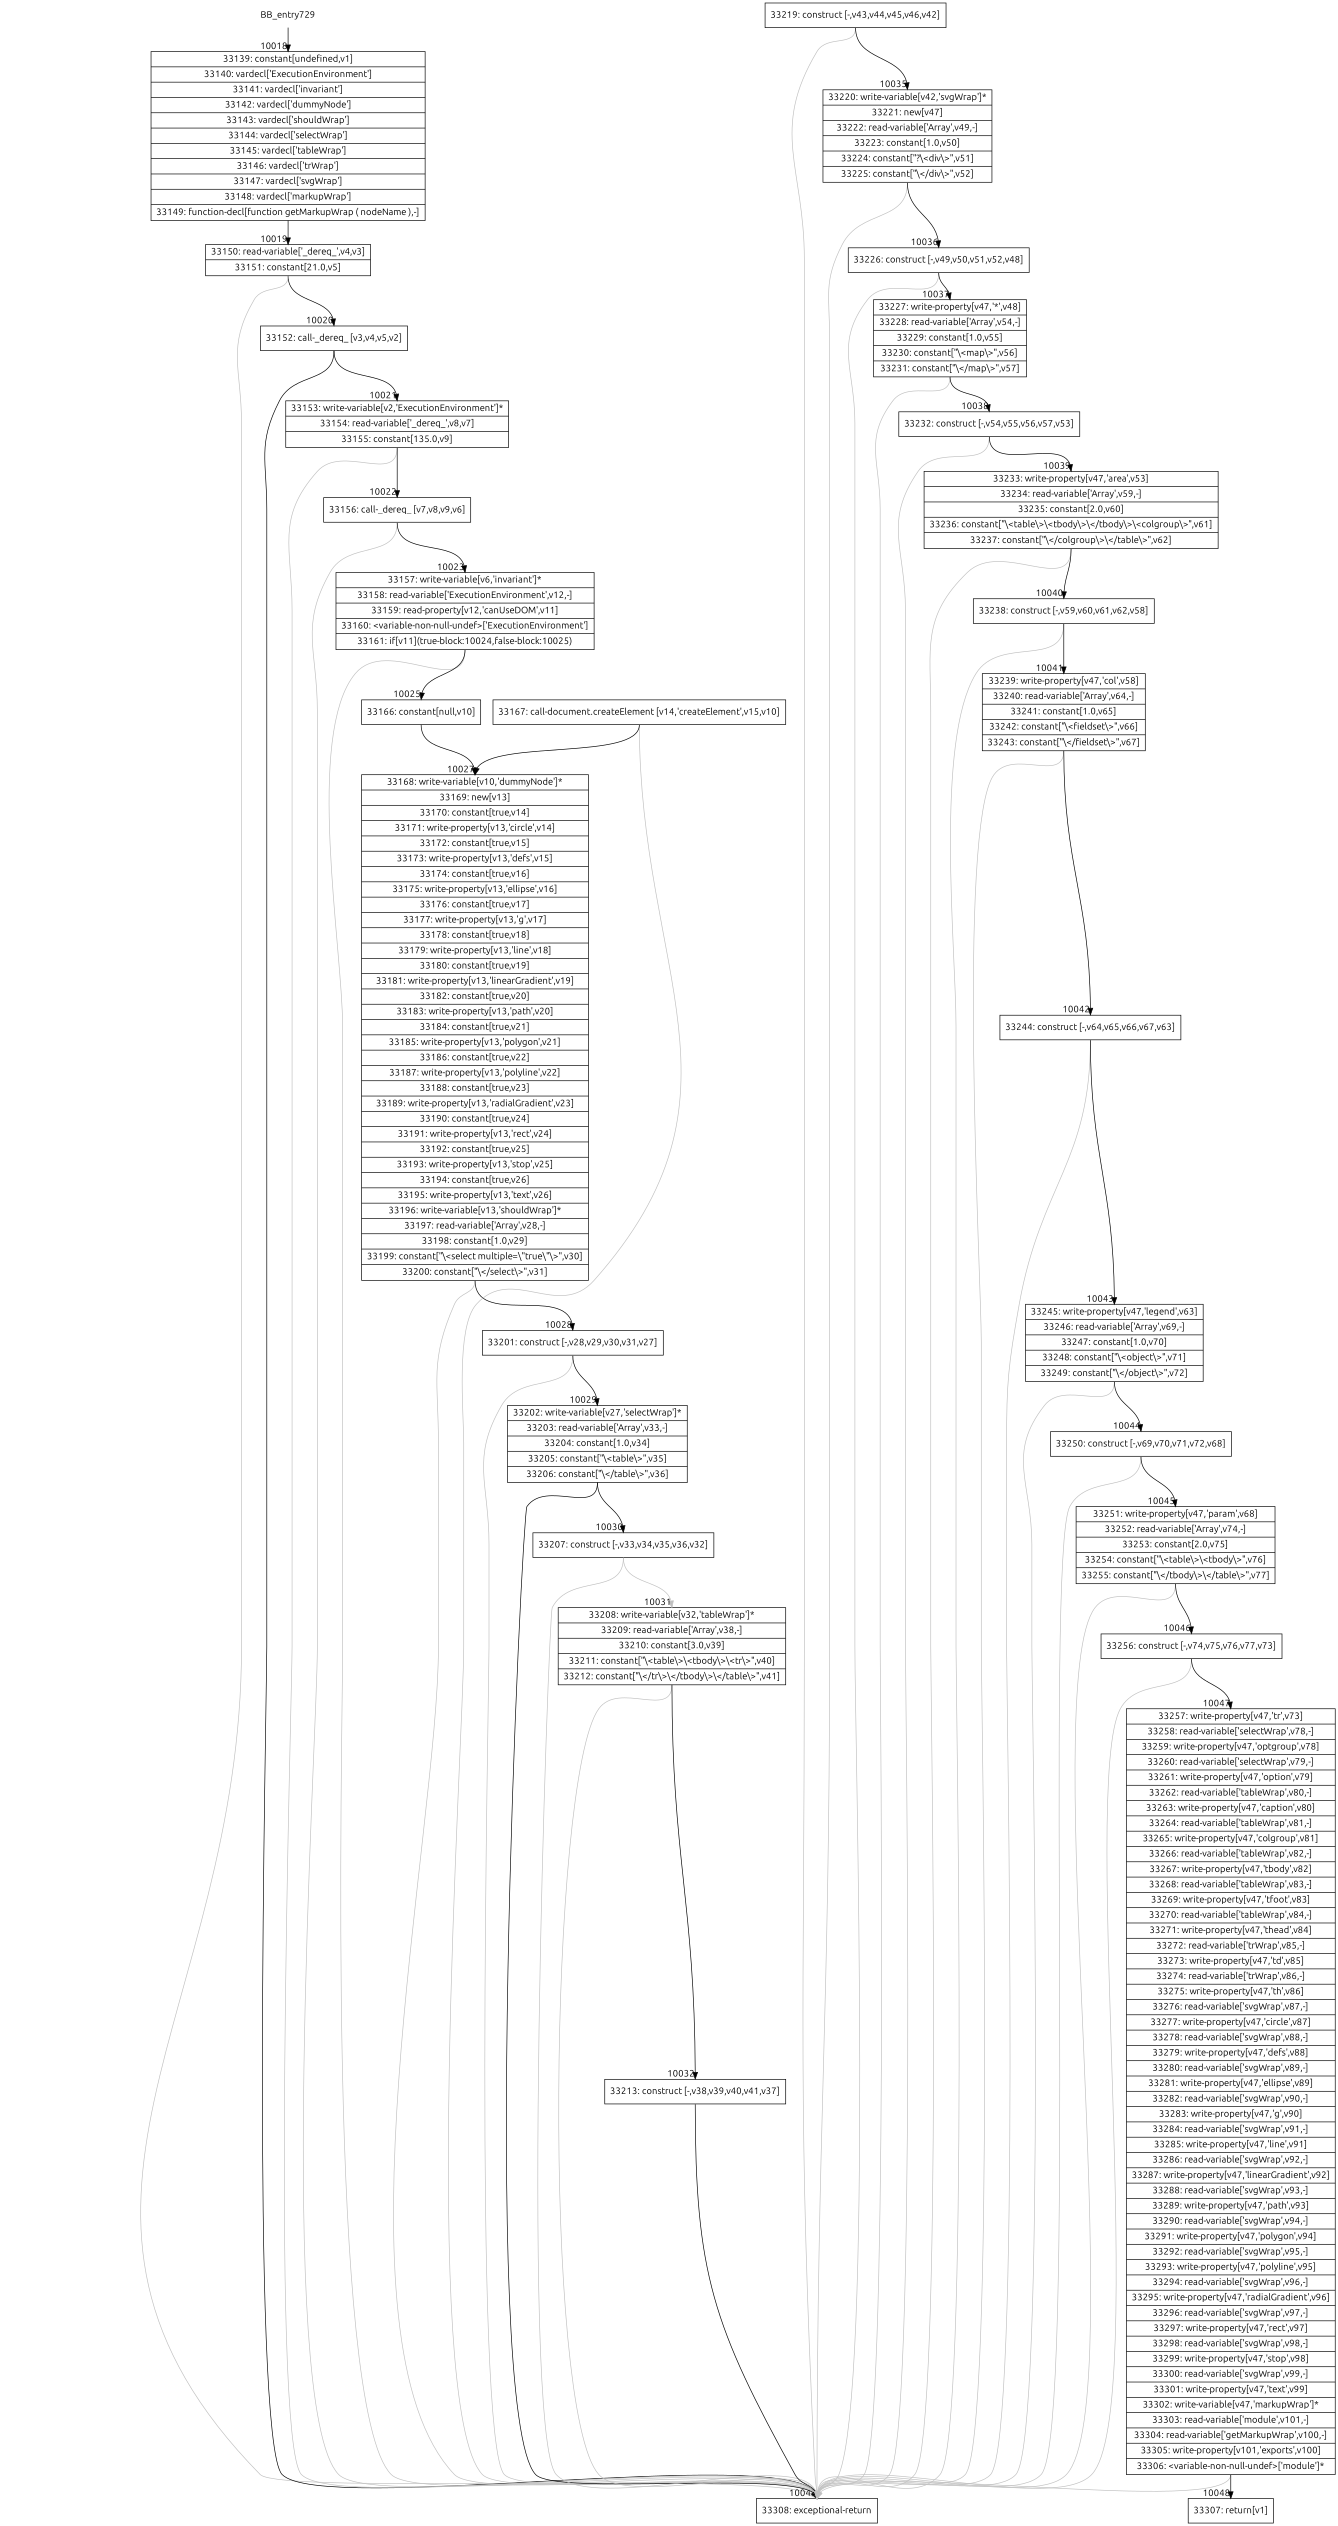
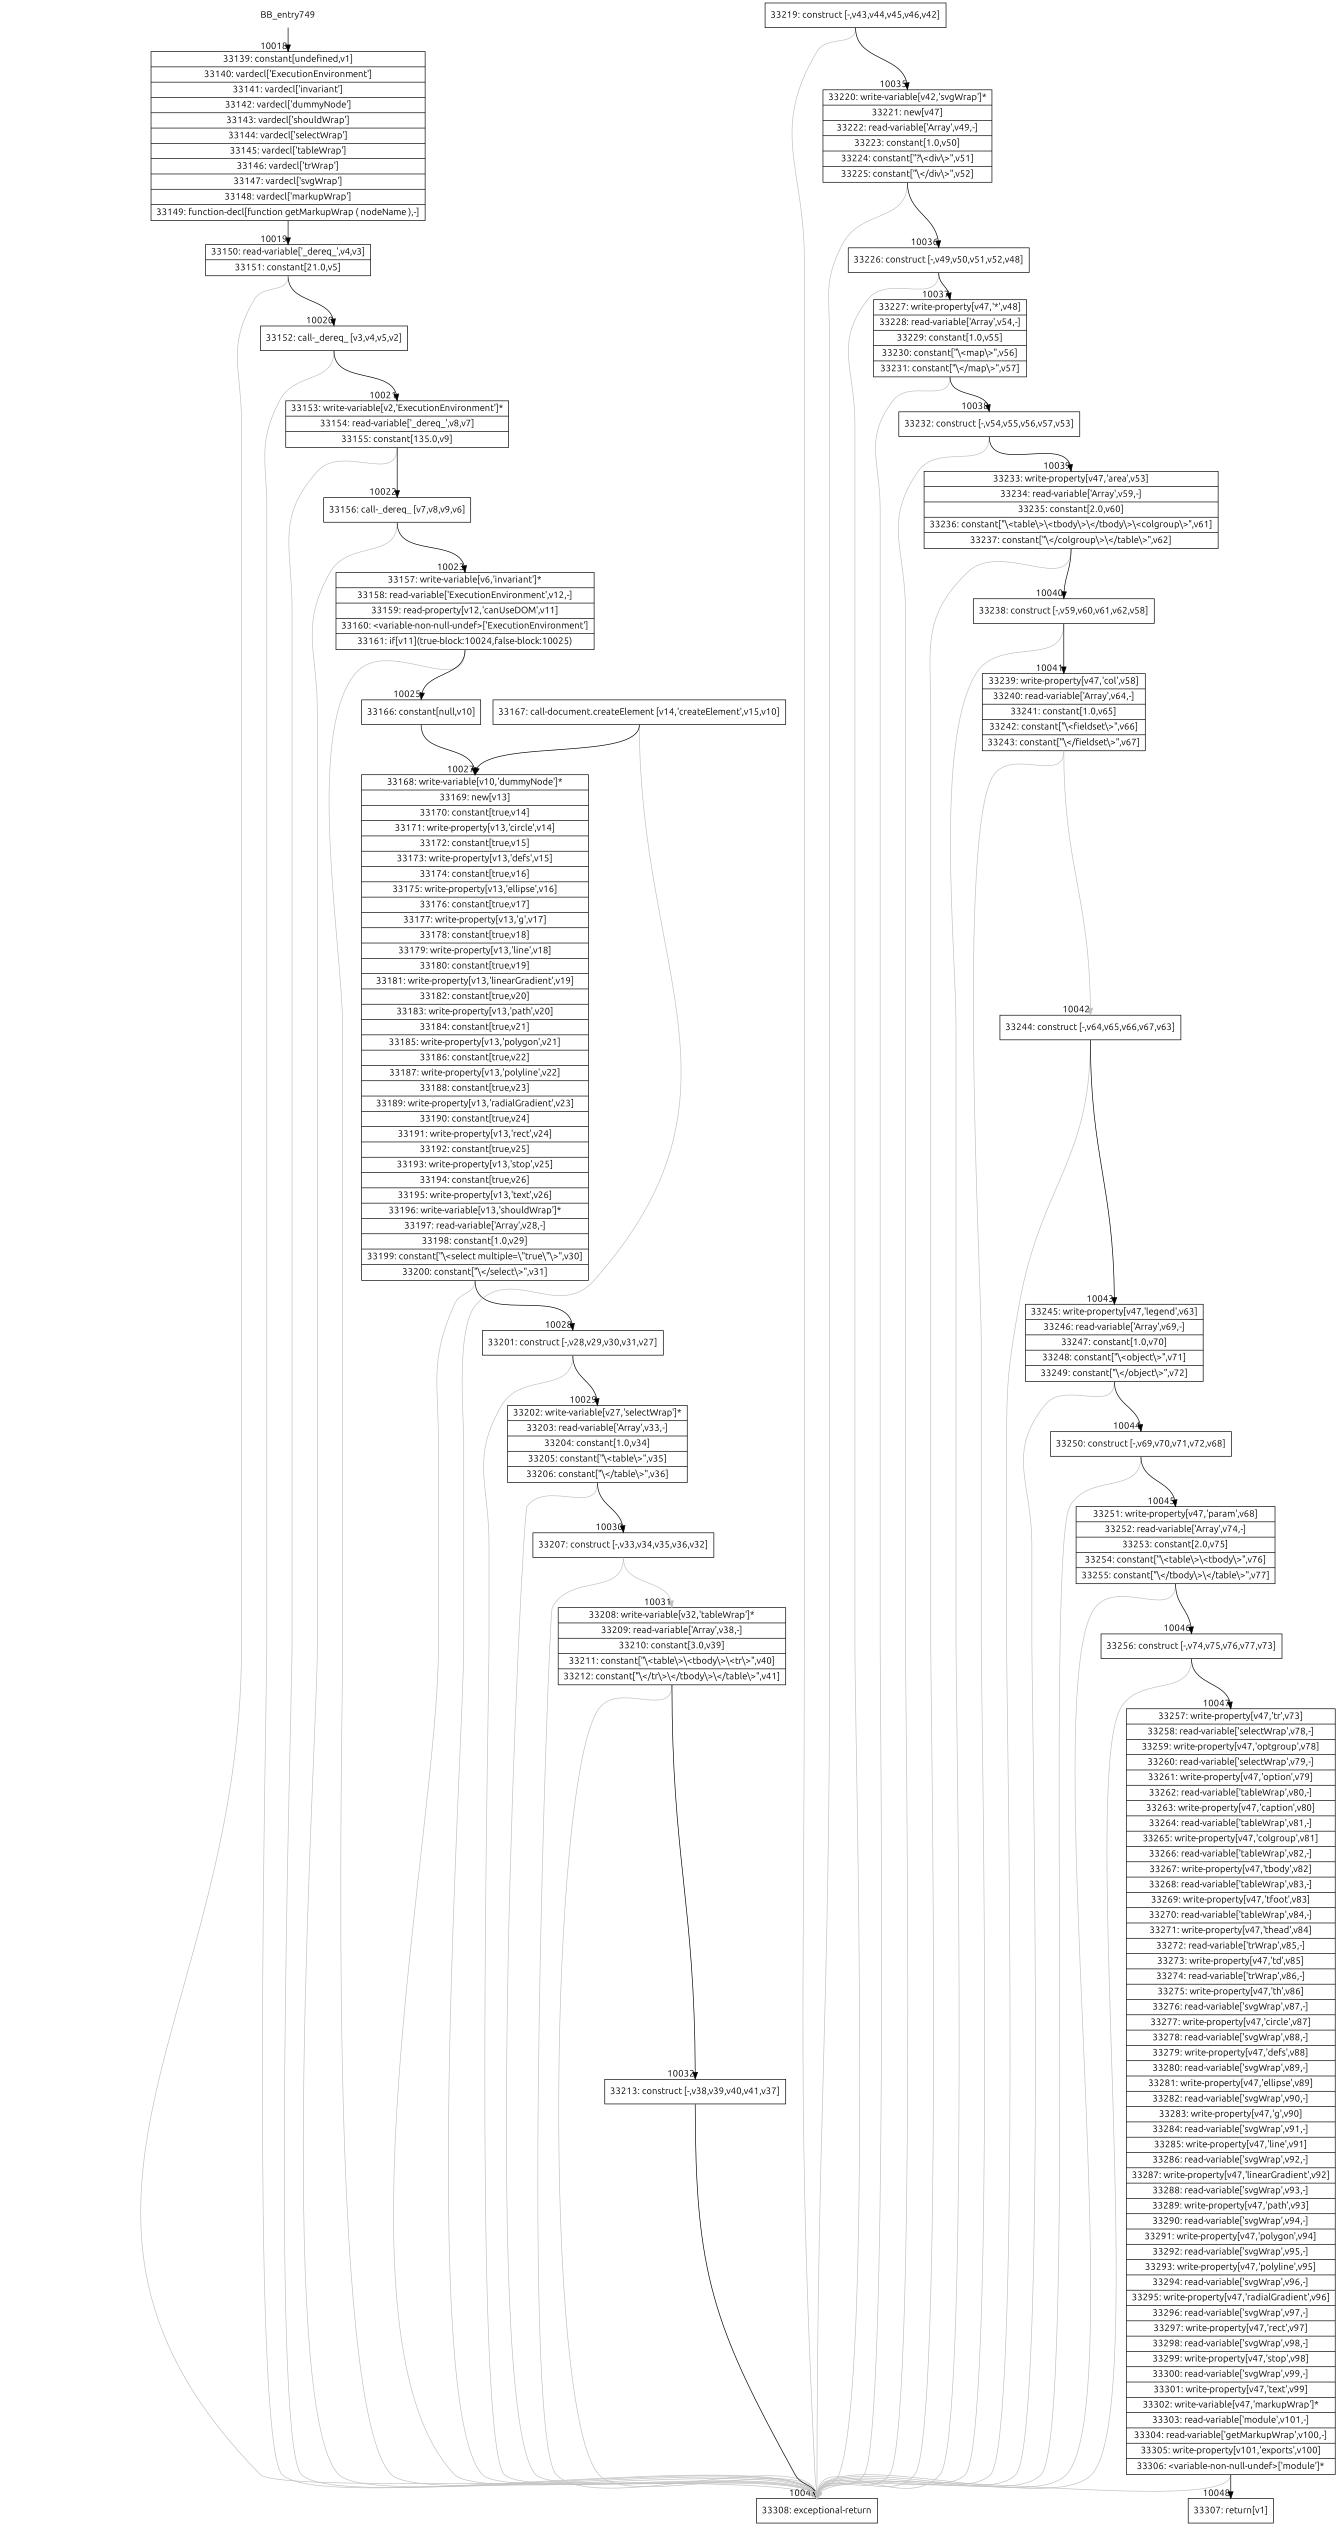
(288, 15) -> (288, 15)
(1076, 879) -> (1076, 879)
(267, 1667) -> (267, 1667)
(507, 2090) -> (507, 2090)
